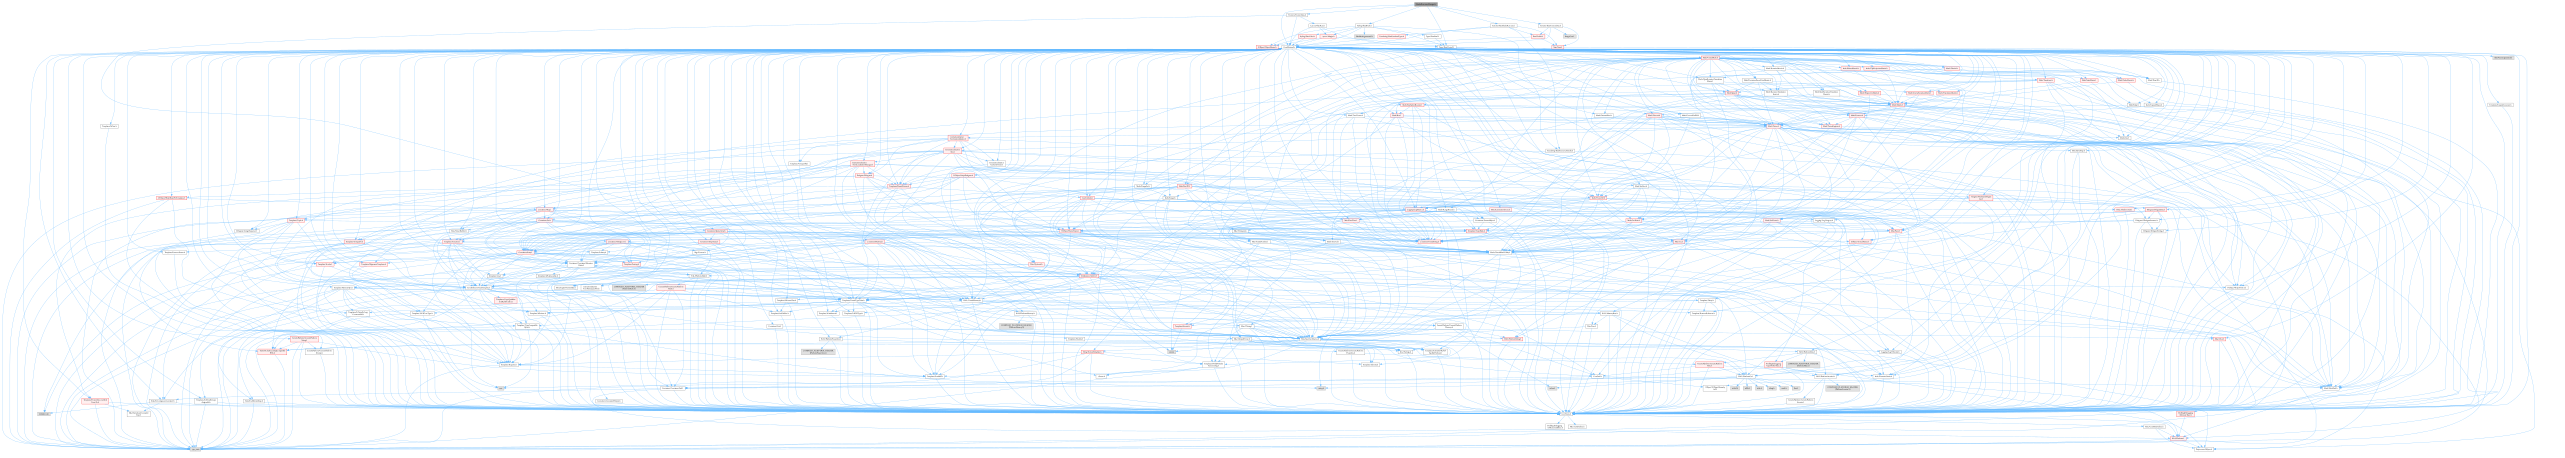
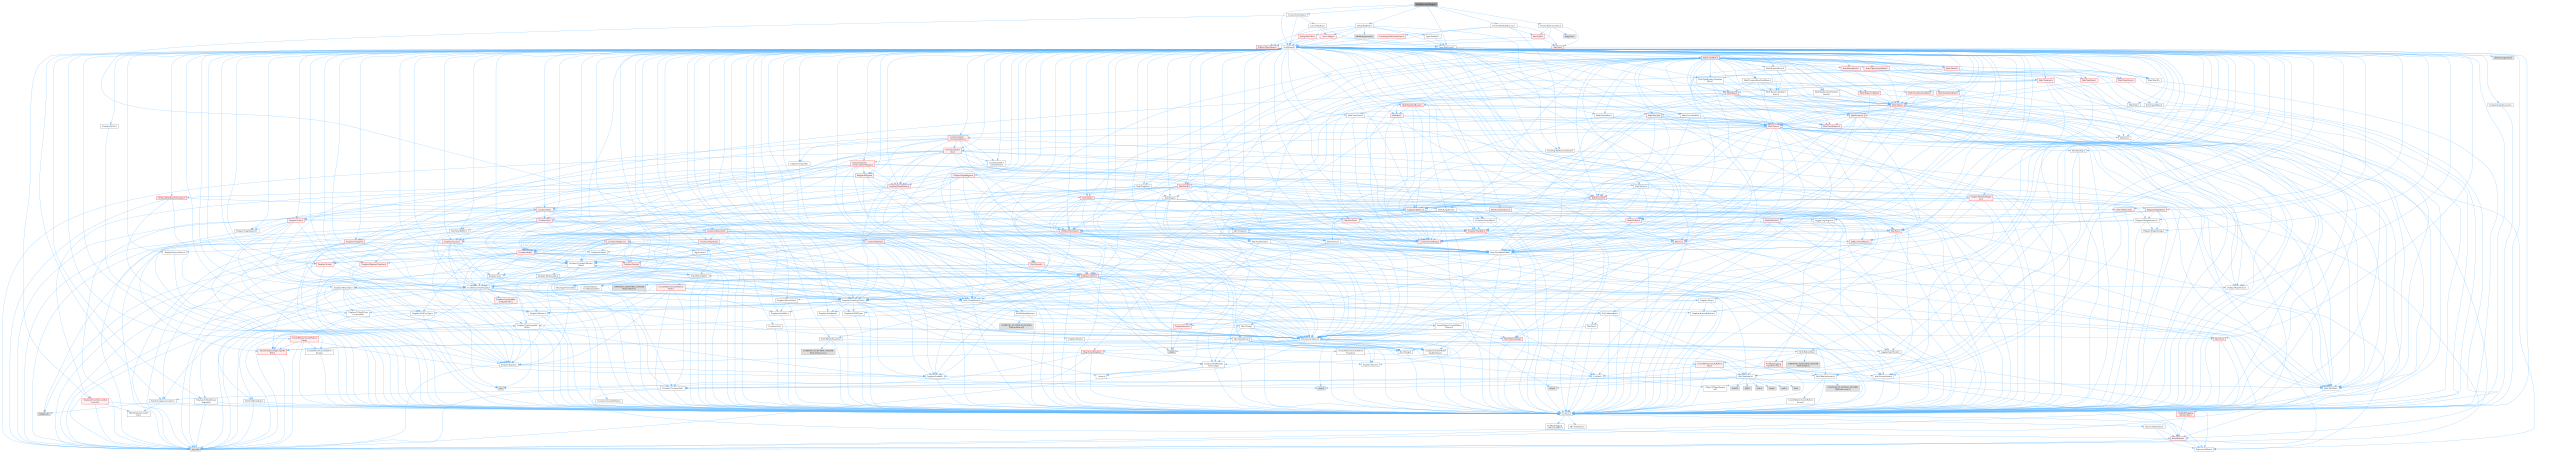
none -> (1561, 162)
